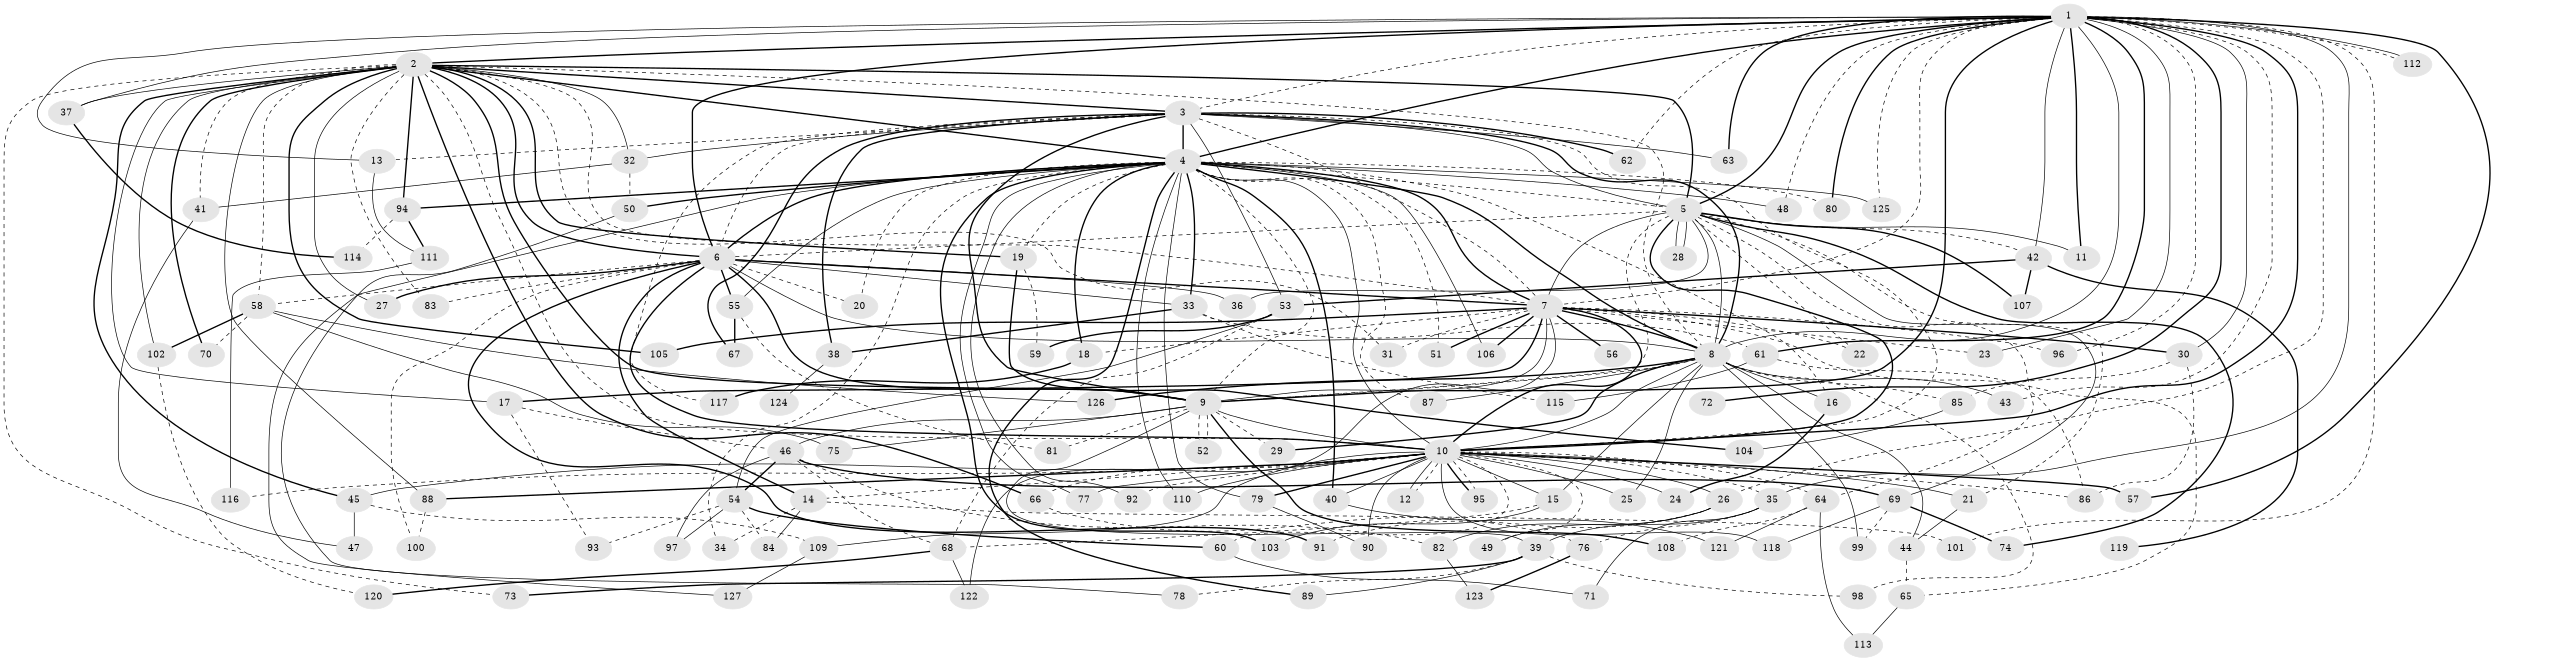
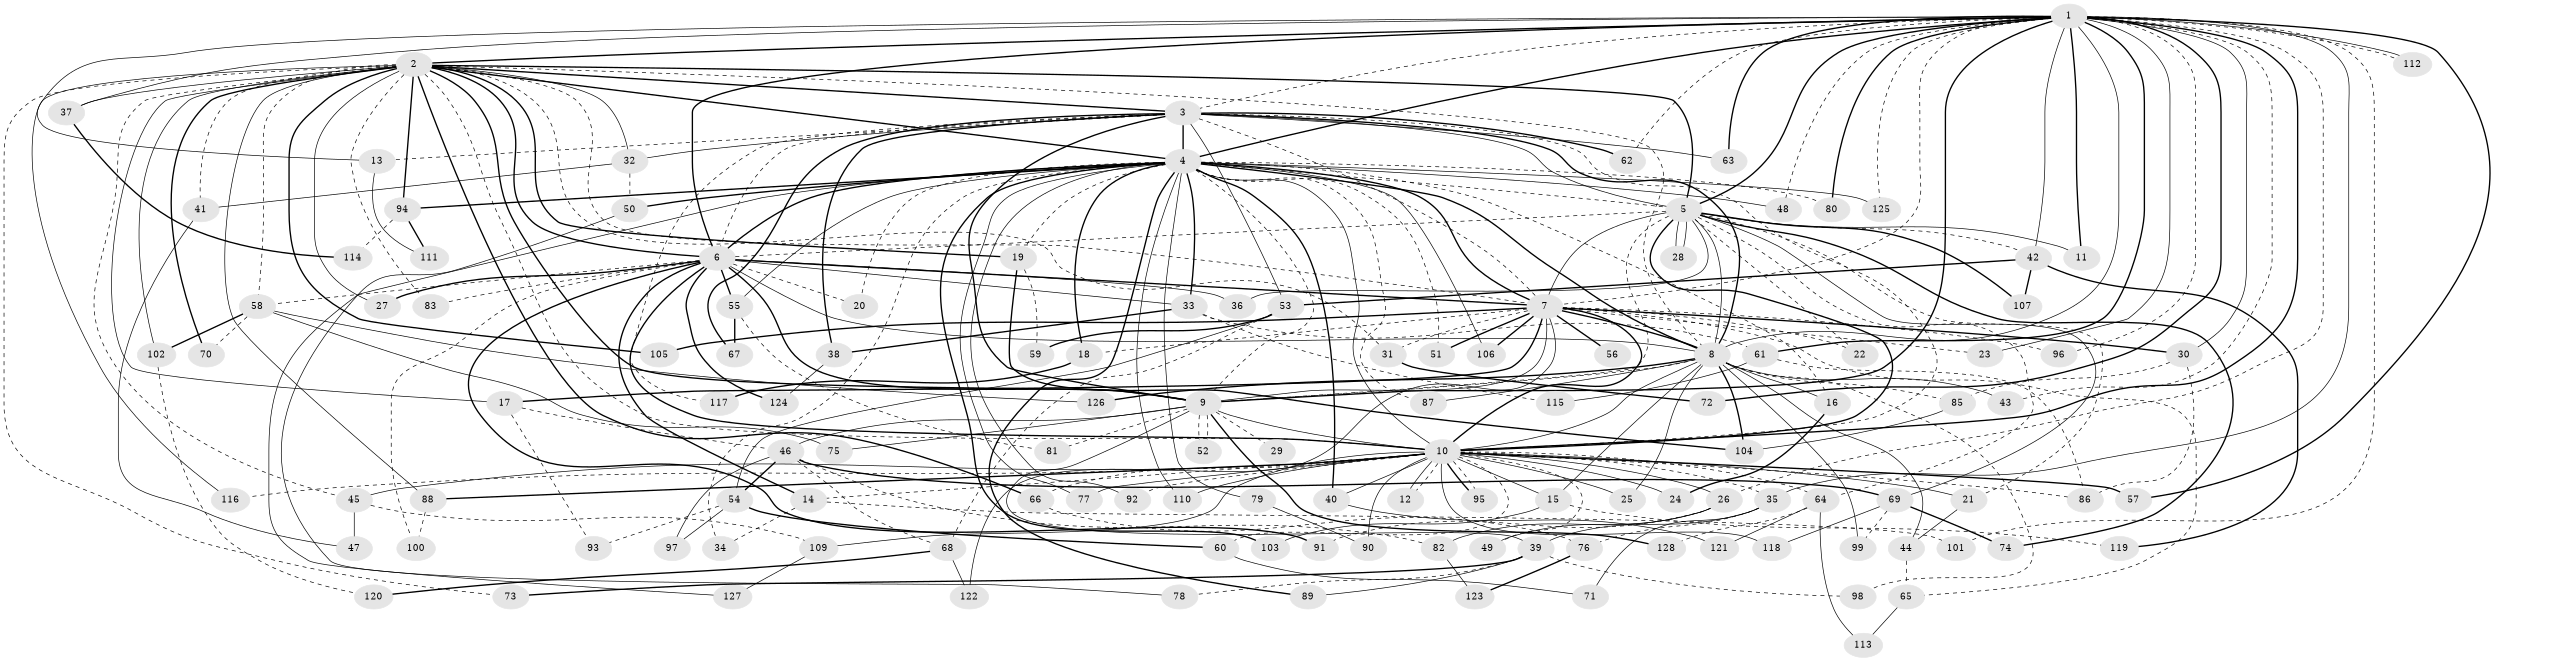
(107, 235) -> (107, 235)
(233, 299) -> (32, 147)
none -> (698, 350)
none -> (1545, 385)
(1494, 431) -> (1736, 403)
(1350, 476) -> none
(1152, 538) -> (1902, 529)
(769, 549) -> none
(1666, 549) -> (1666, 549)
